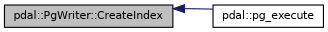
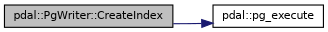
(199, 9) -> (187, 24)
